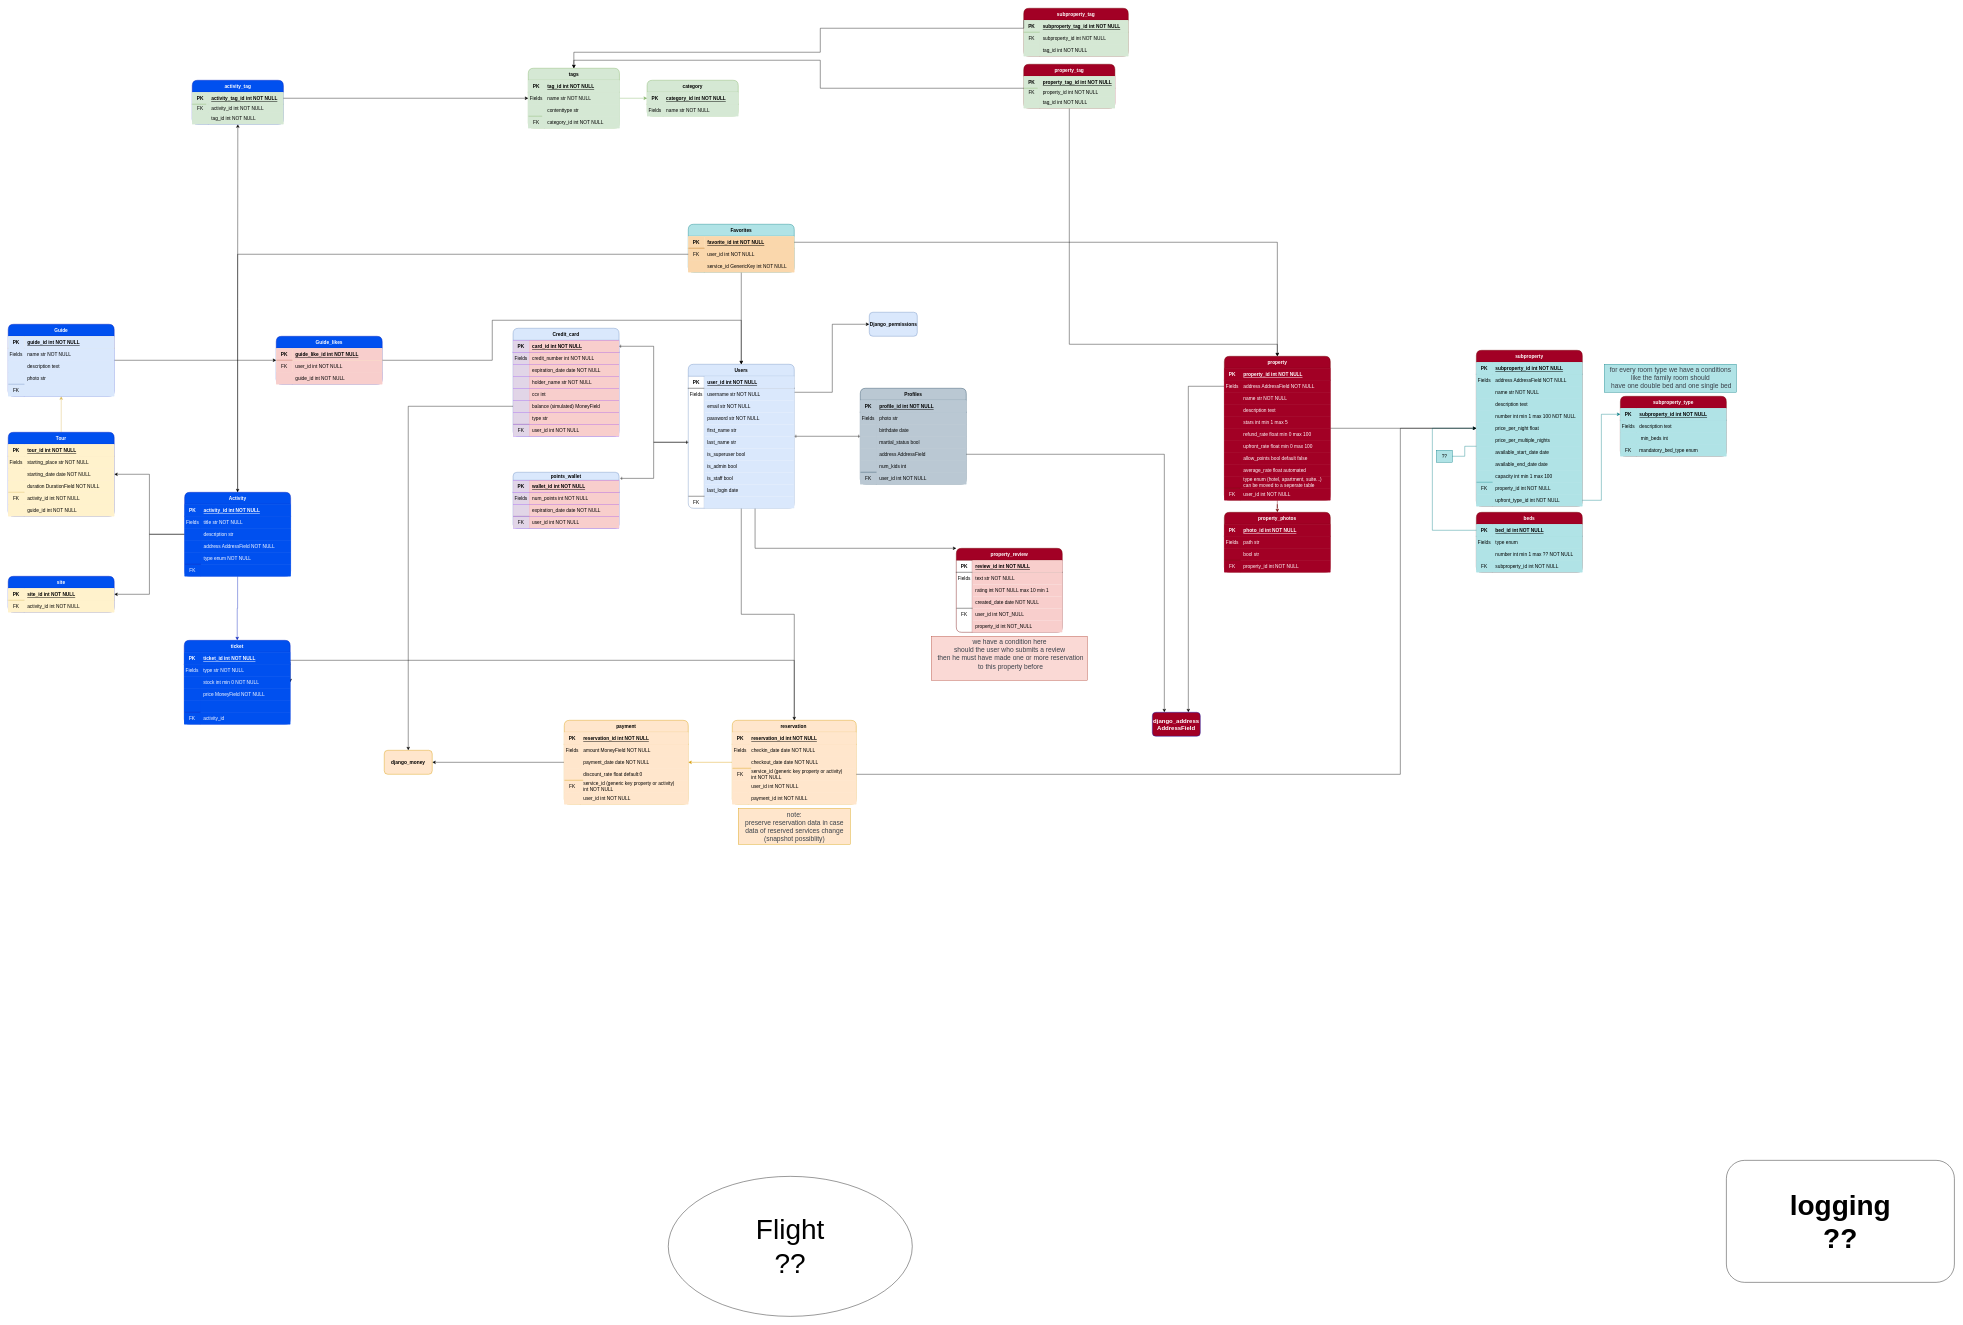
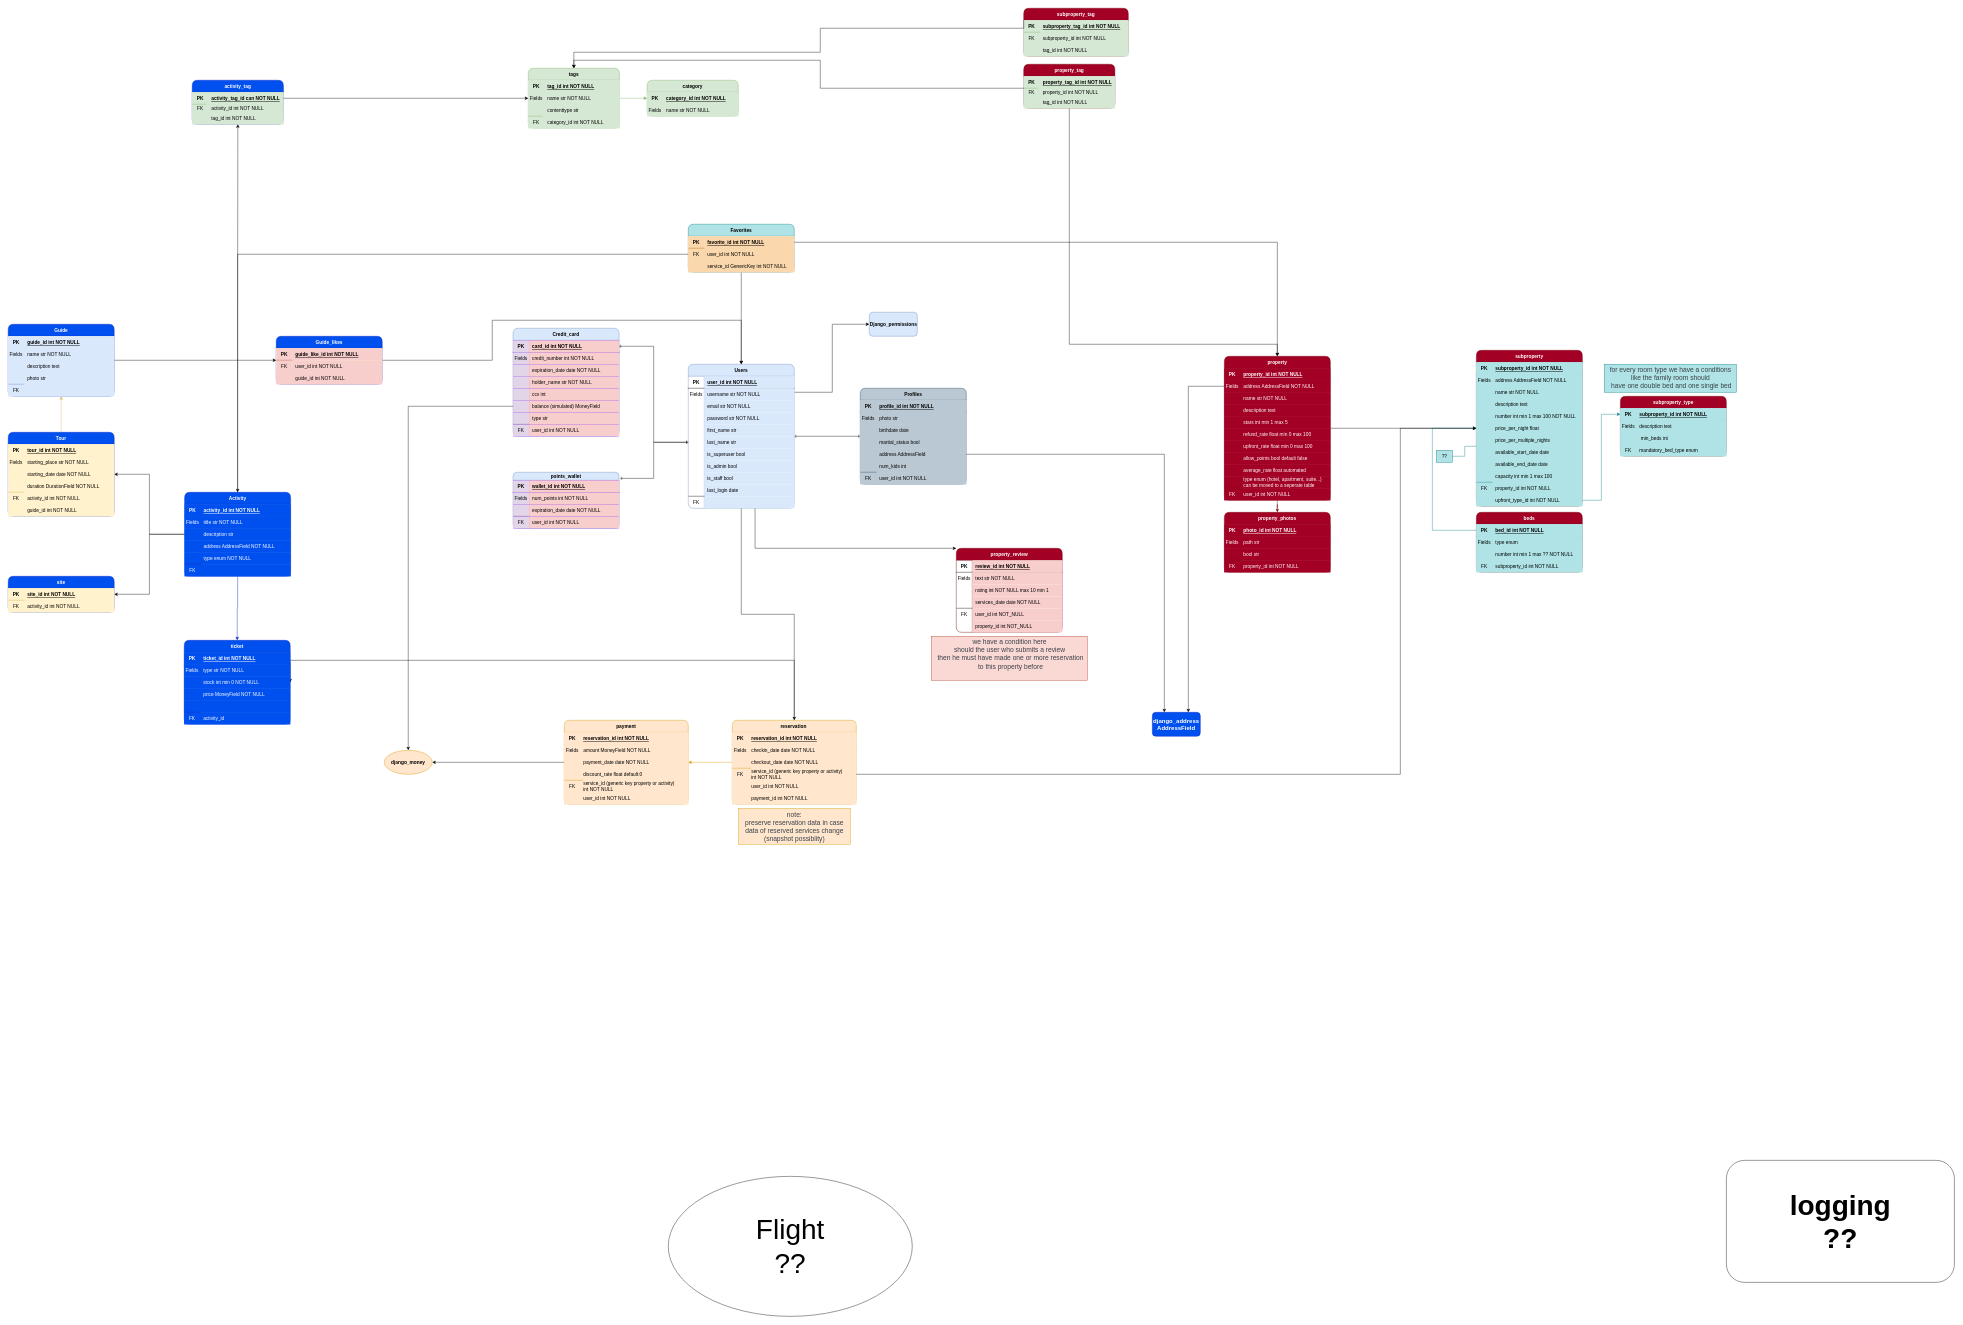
(245, 98) -> (246, 98)
(1008, 602) -> (1009, 602)
(1176, 724) -> (1176, 724)
(408, 762) -> (408, 762)
